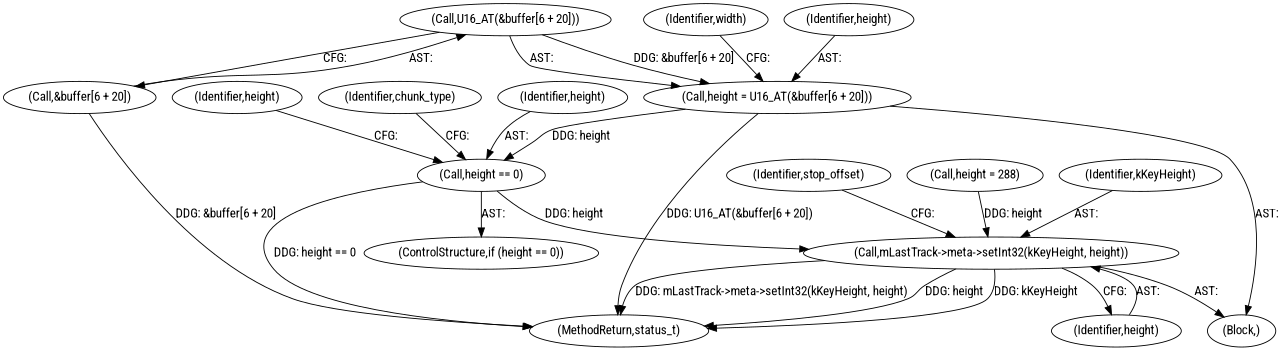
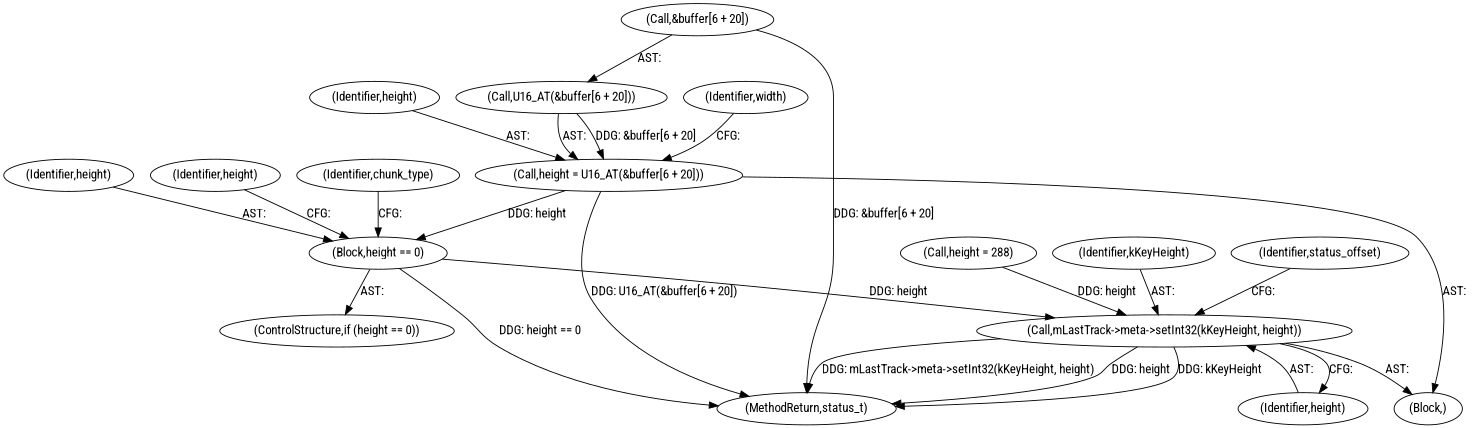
(292, 59) -> none
(481, 175) -> (378, 253)
(809, 175) -> (1320, 253)
